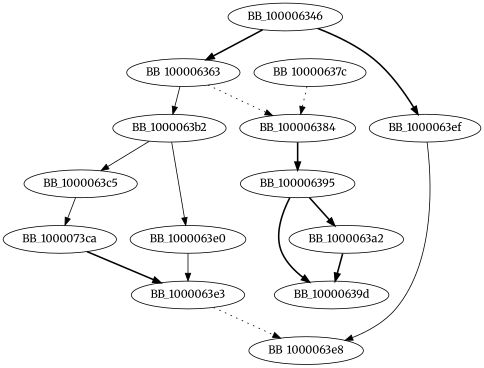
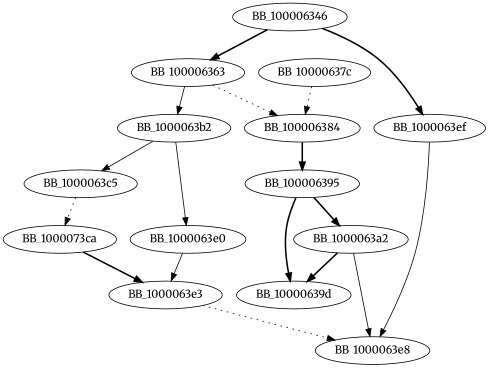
(72, 208) -> (72, 208)
none -> (361, 291)
